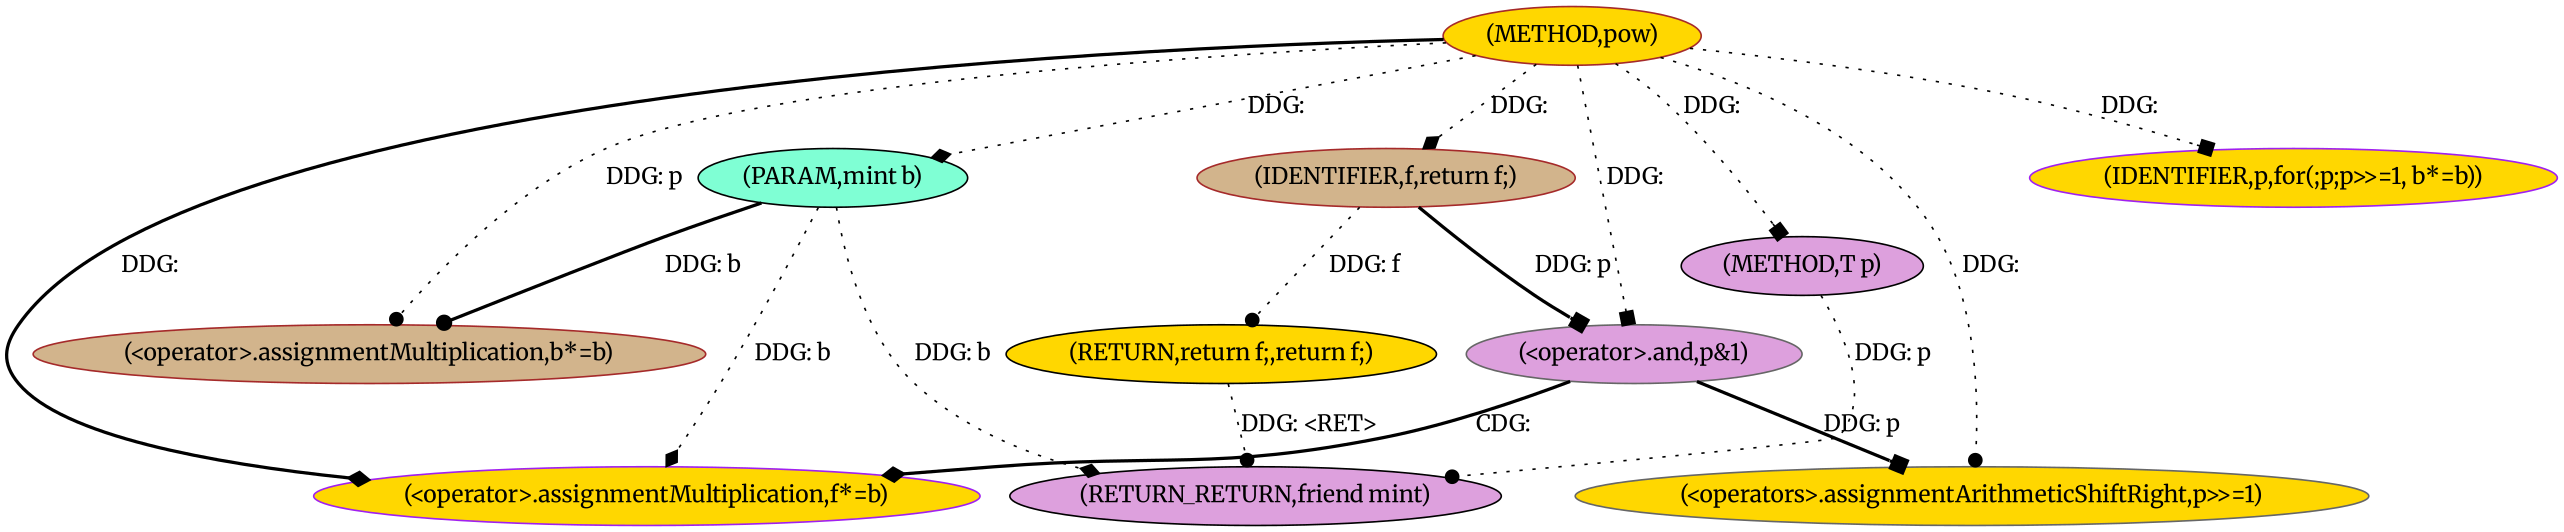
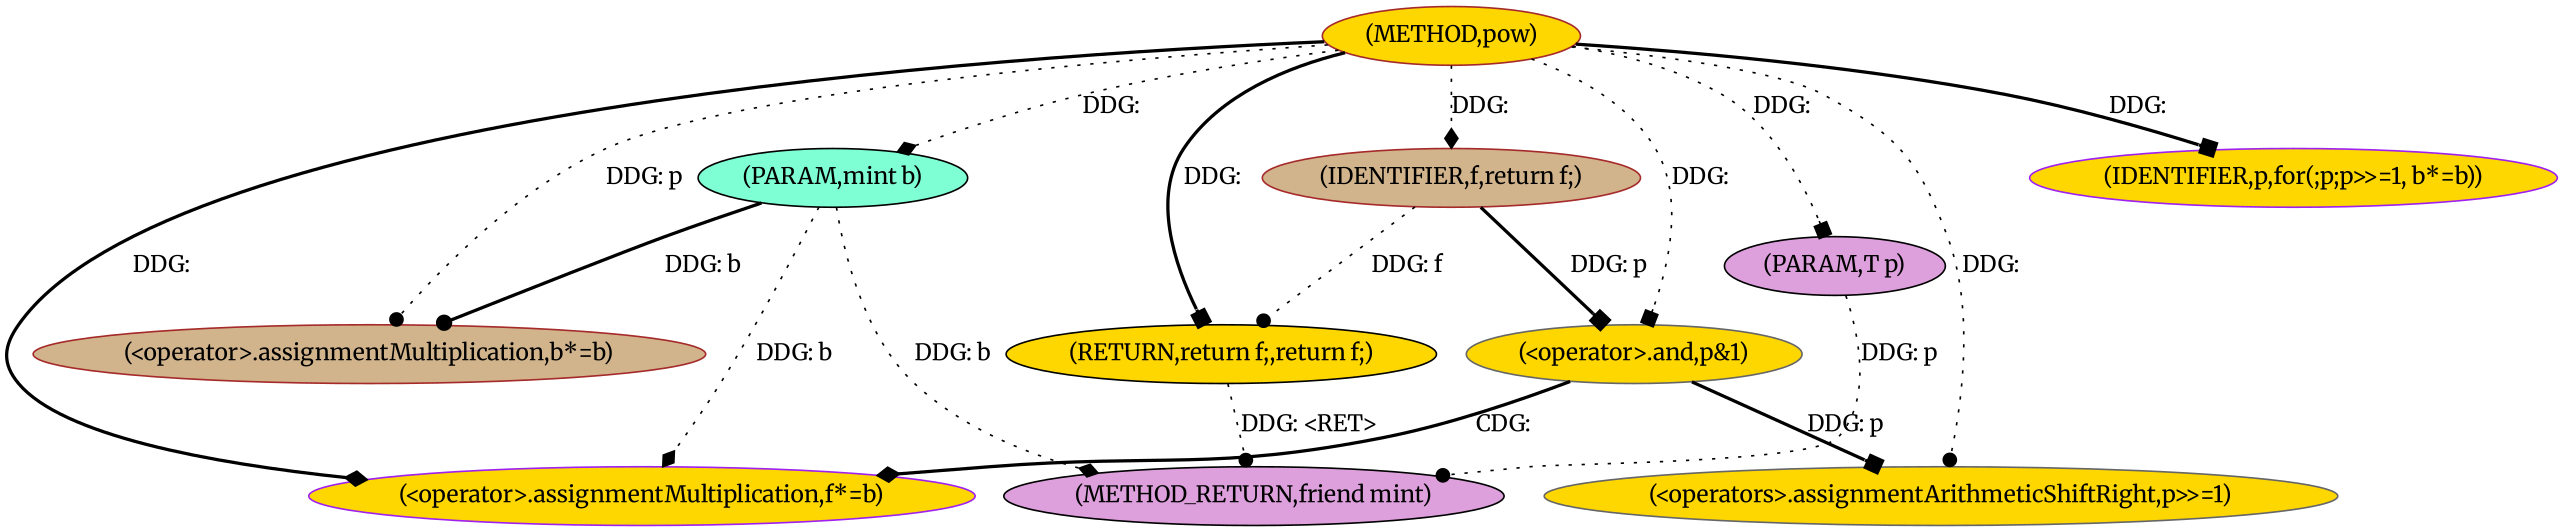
(1946, 83) -> (1890, 76)
none -> (1191, 139)
(1802, 266) -> (1835, 266)
(1634, 354) -> (1634, 354)
(1256, 496) -> (1254, 496)
